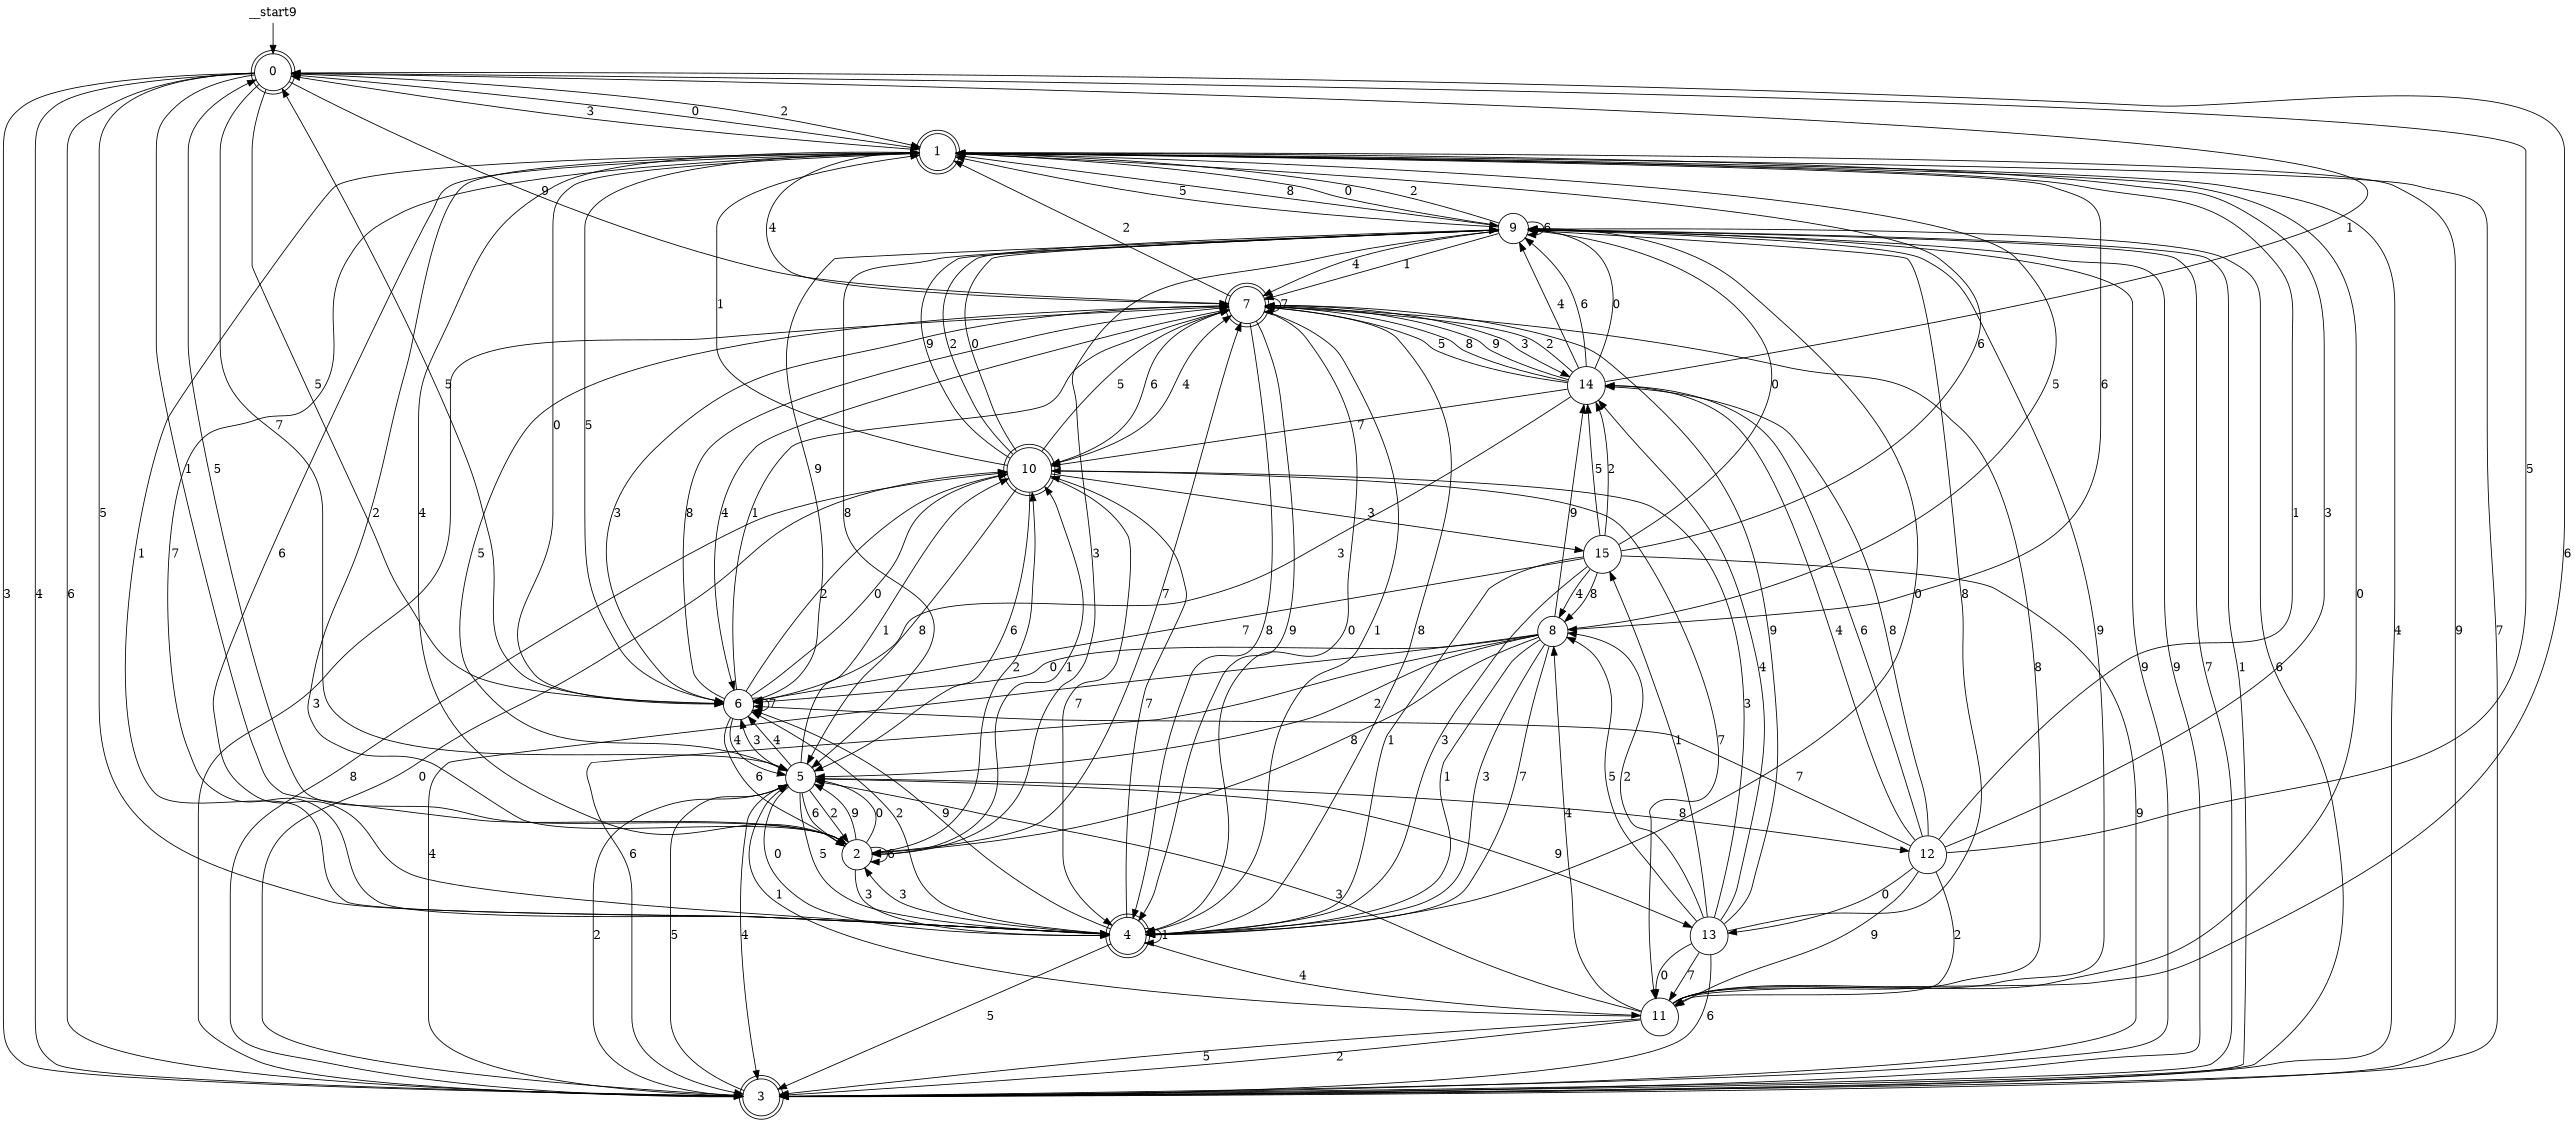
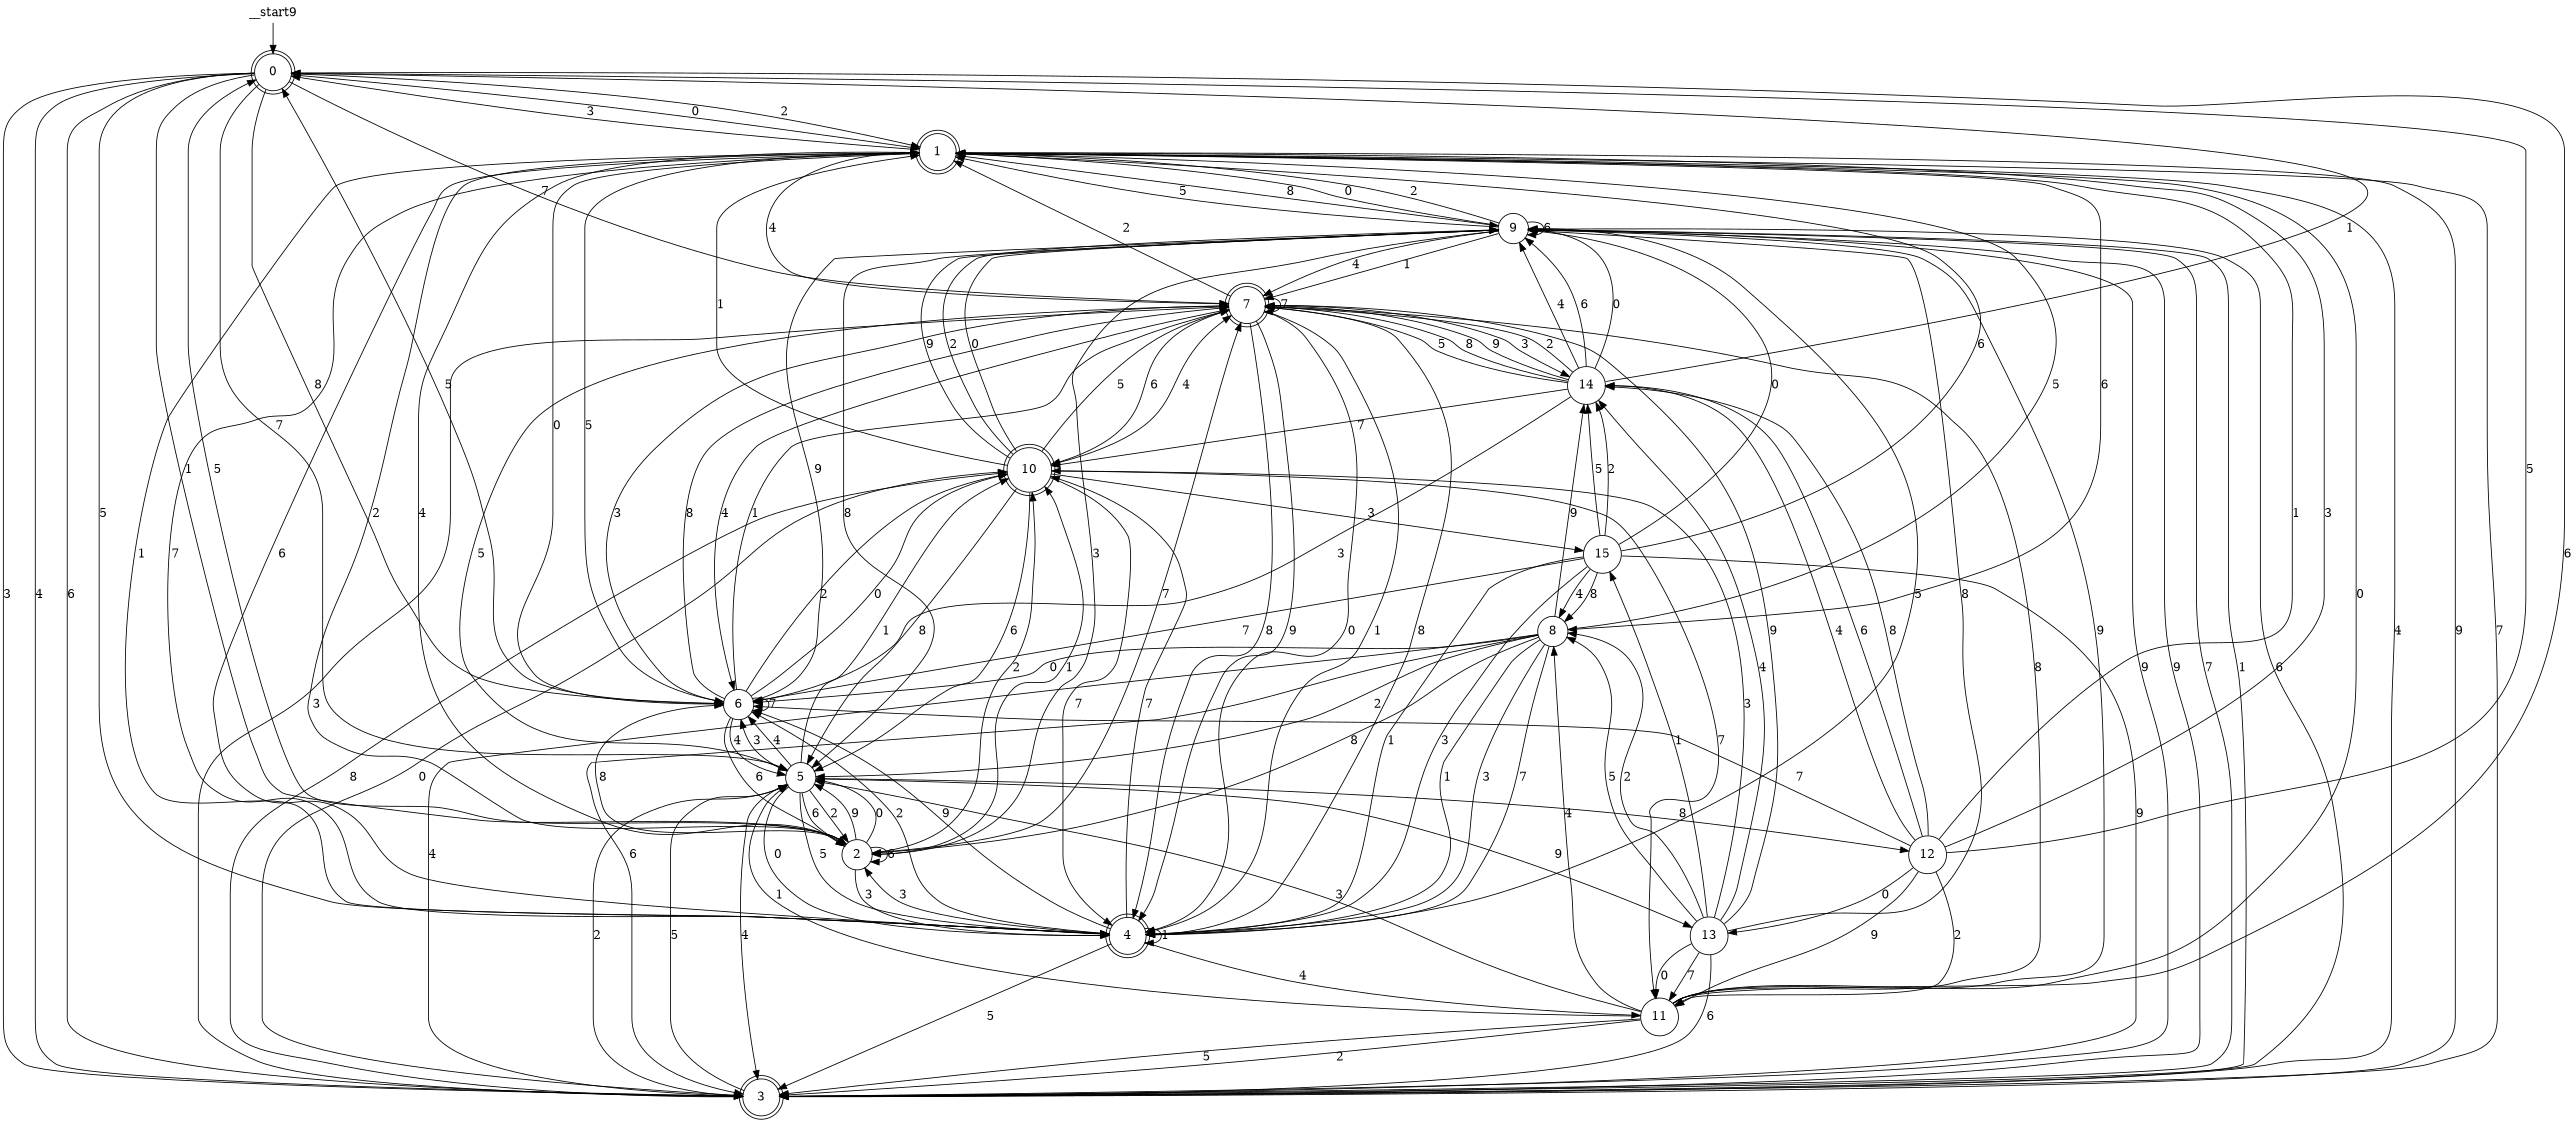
(545, 192) -> (545, 192)
(318, 385) -> (318, 385)
(1918, 595) -> (1918, 595)
none -> (603, 808)
